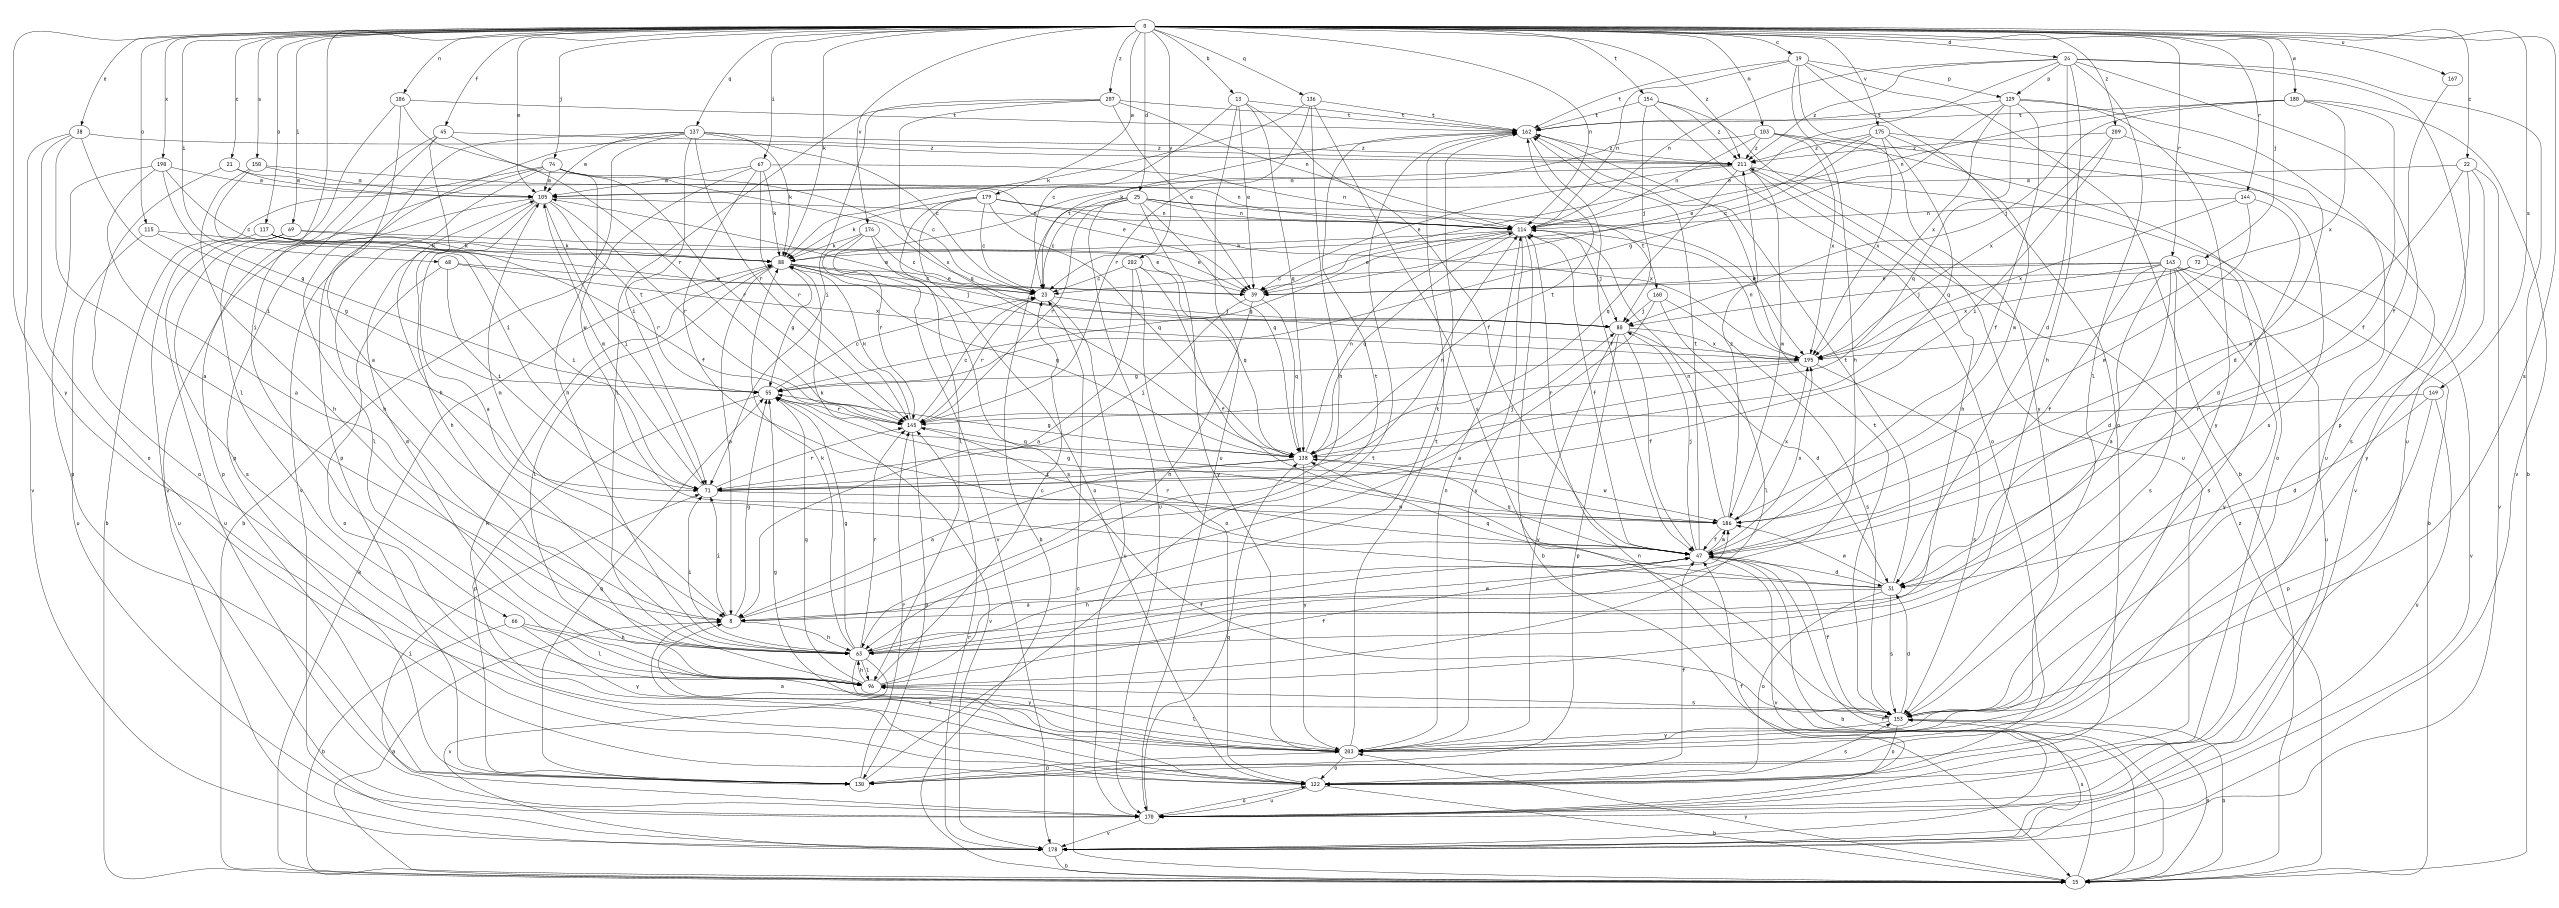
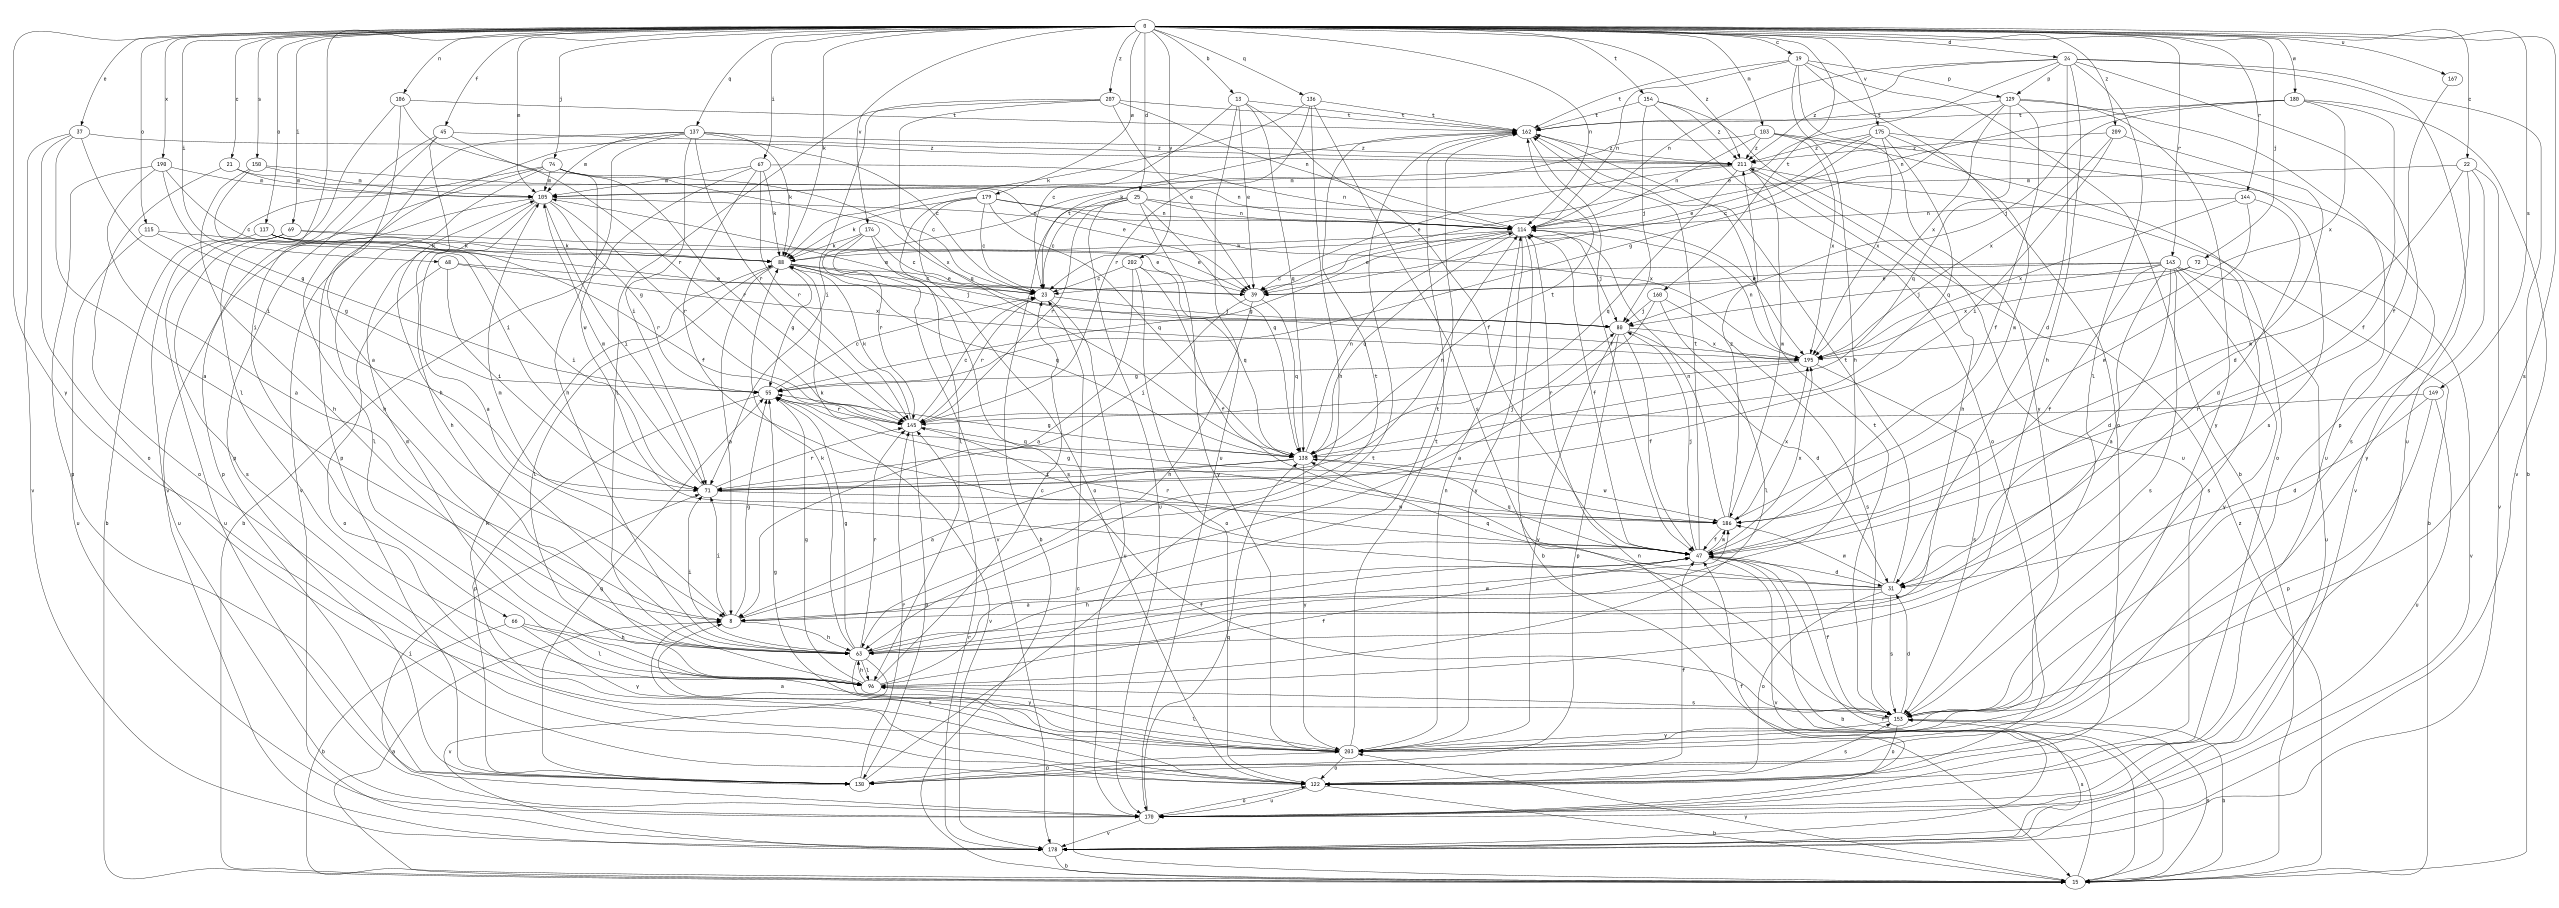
(80, 132) -> (80, 132)
(1417, 218) -> (1785, 41)
(642, 295) -> (642, 295)
(291, 865) -> none
